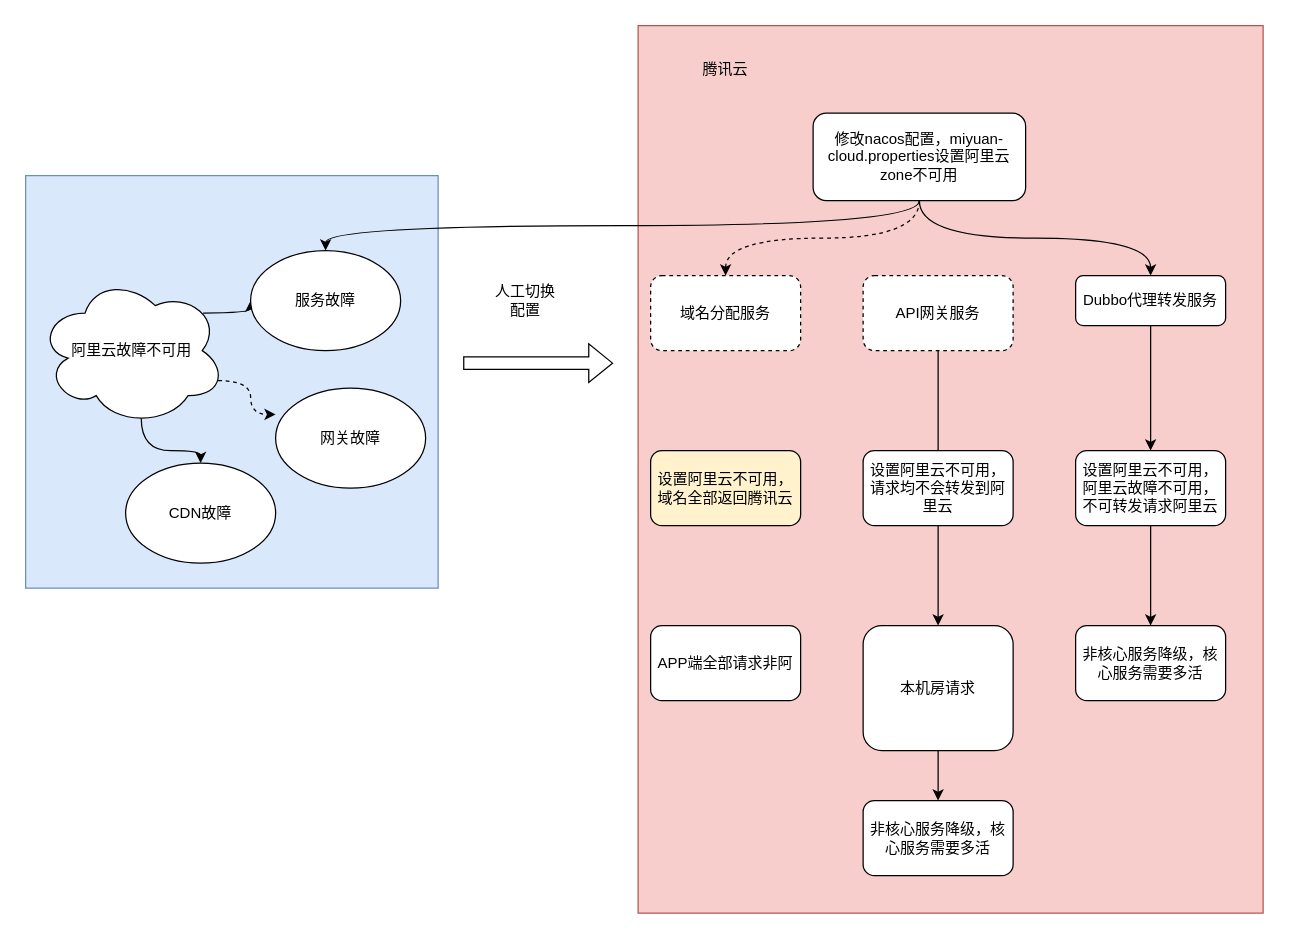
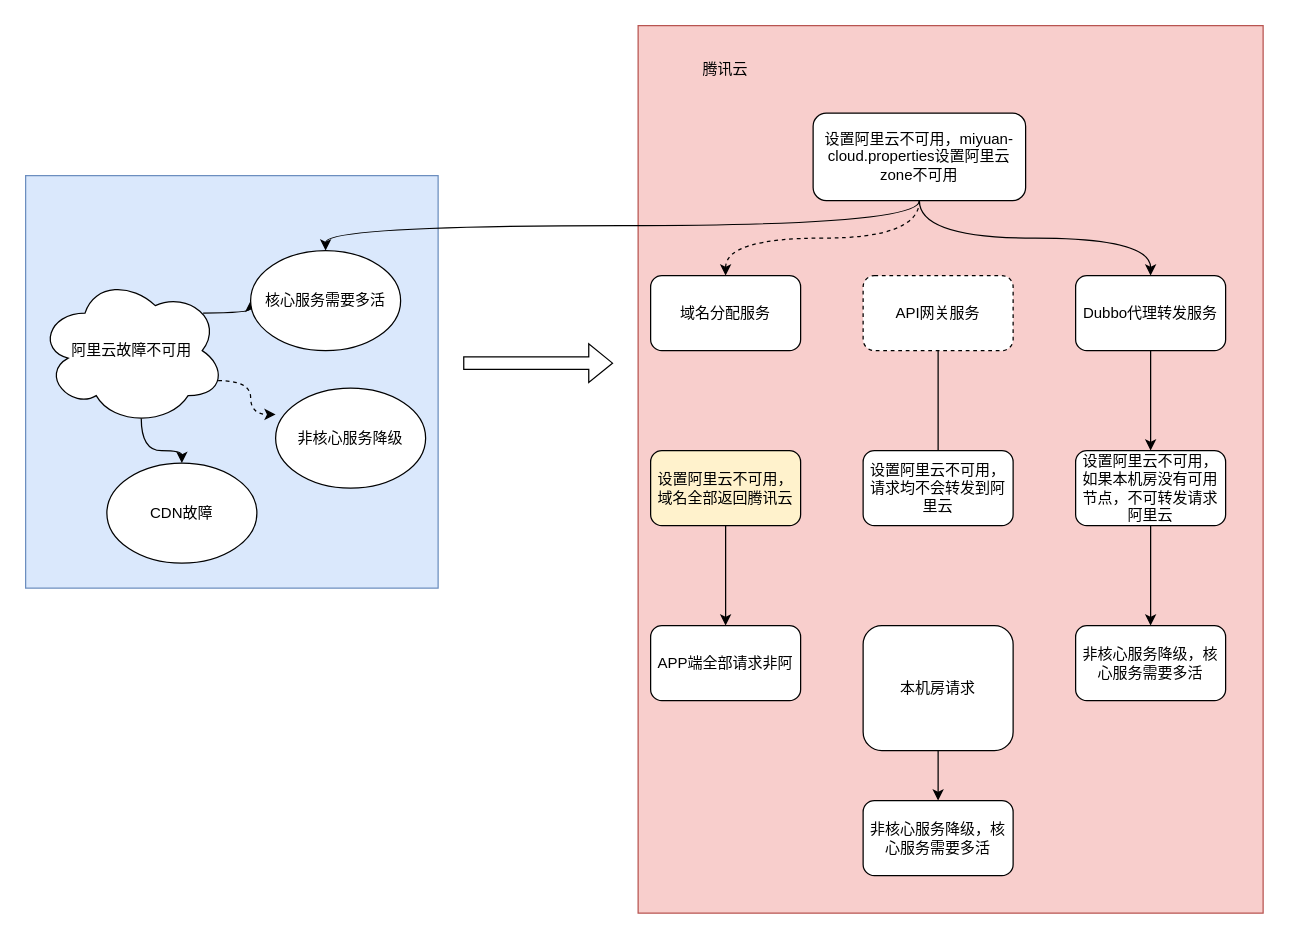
(919, 157) -> (919, 157)
(326, 301) -> (326, 301)
(526, 301) -> none
(1151, 301) -> (1151, 313)
(726, 313) -> (726, 313)
(351, 438) -> (351, 438)
(1151, 488) -> (1151, 488)
(201, 513) -> (182, 513)
none -> (726, 572)
(938, 572) -> none
